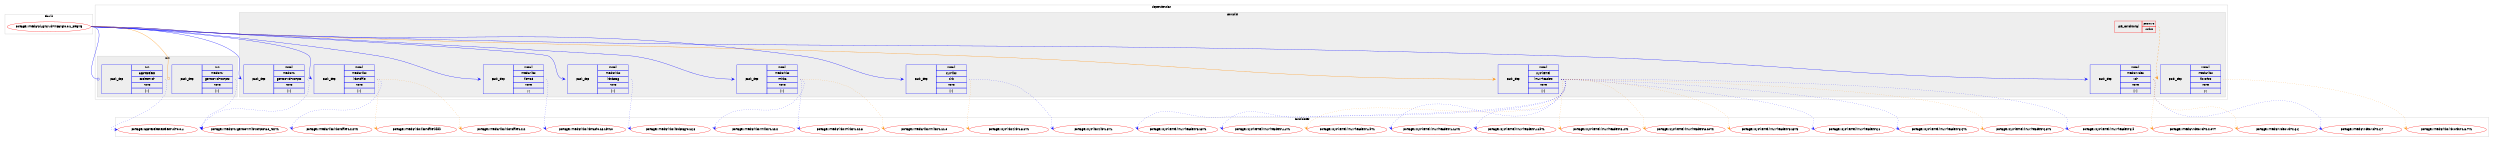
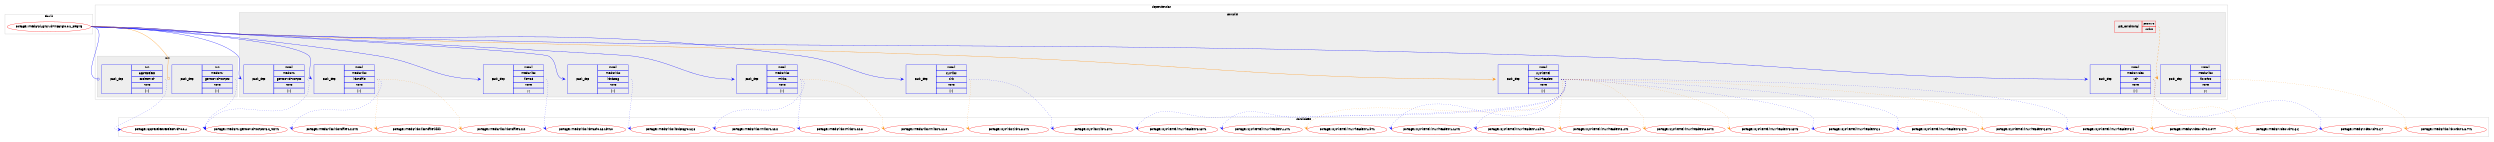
(245, 130) -> (247, 130)
